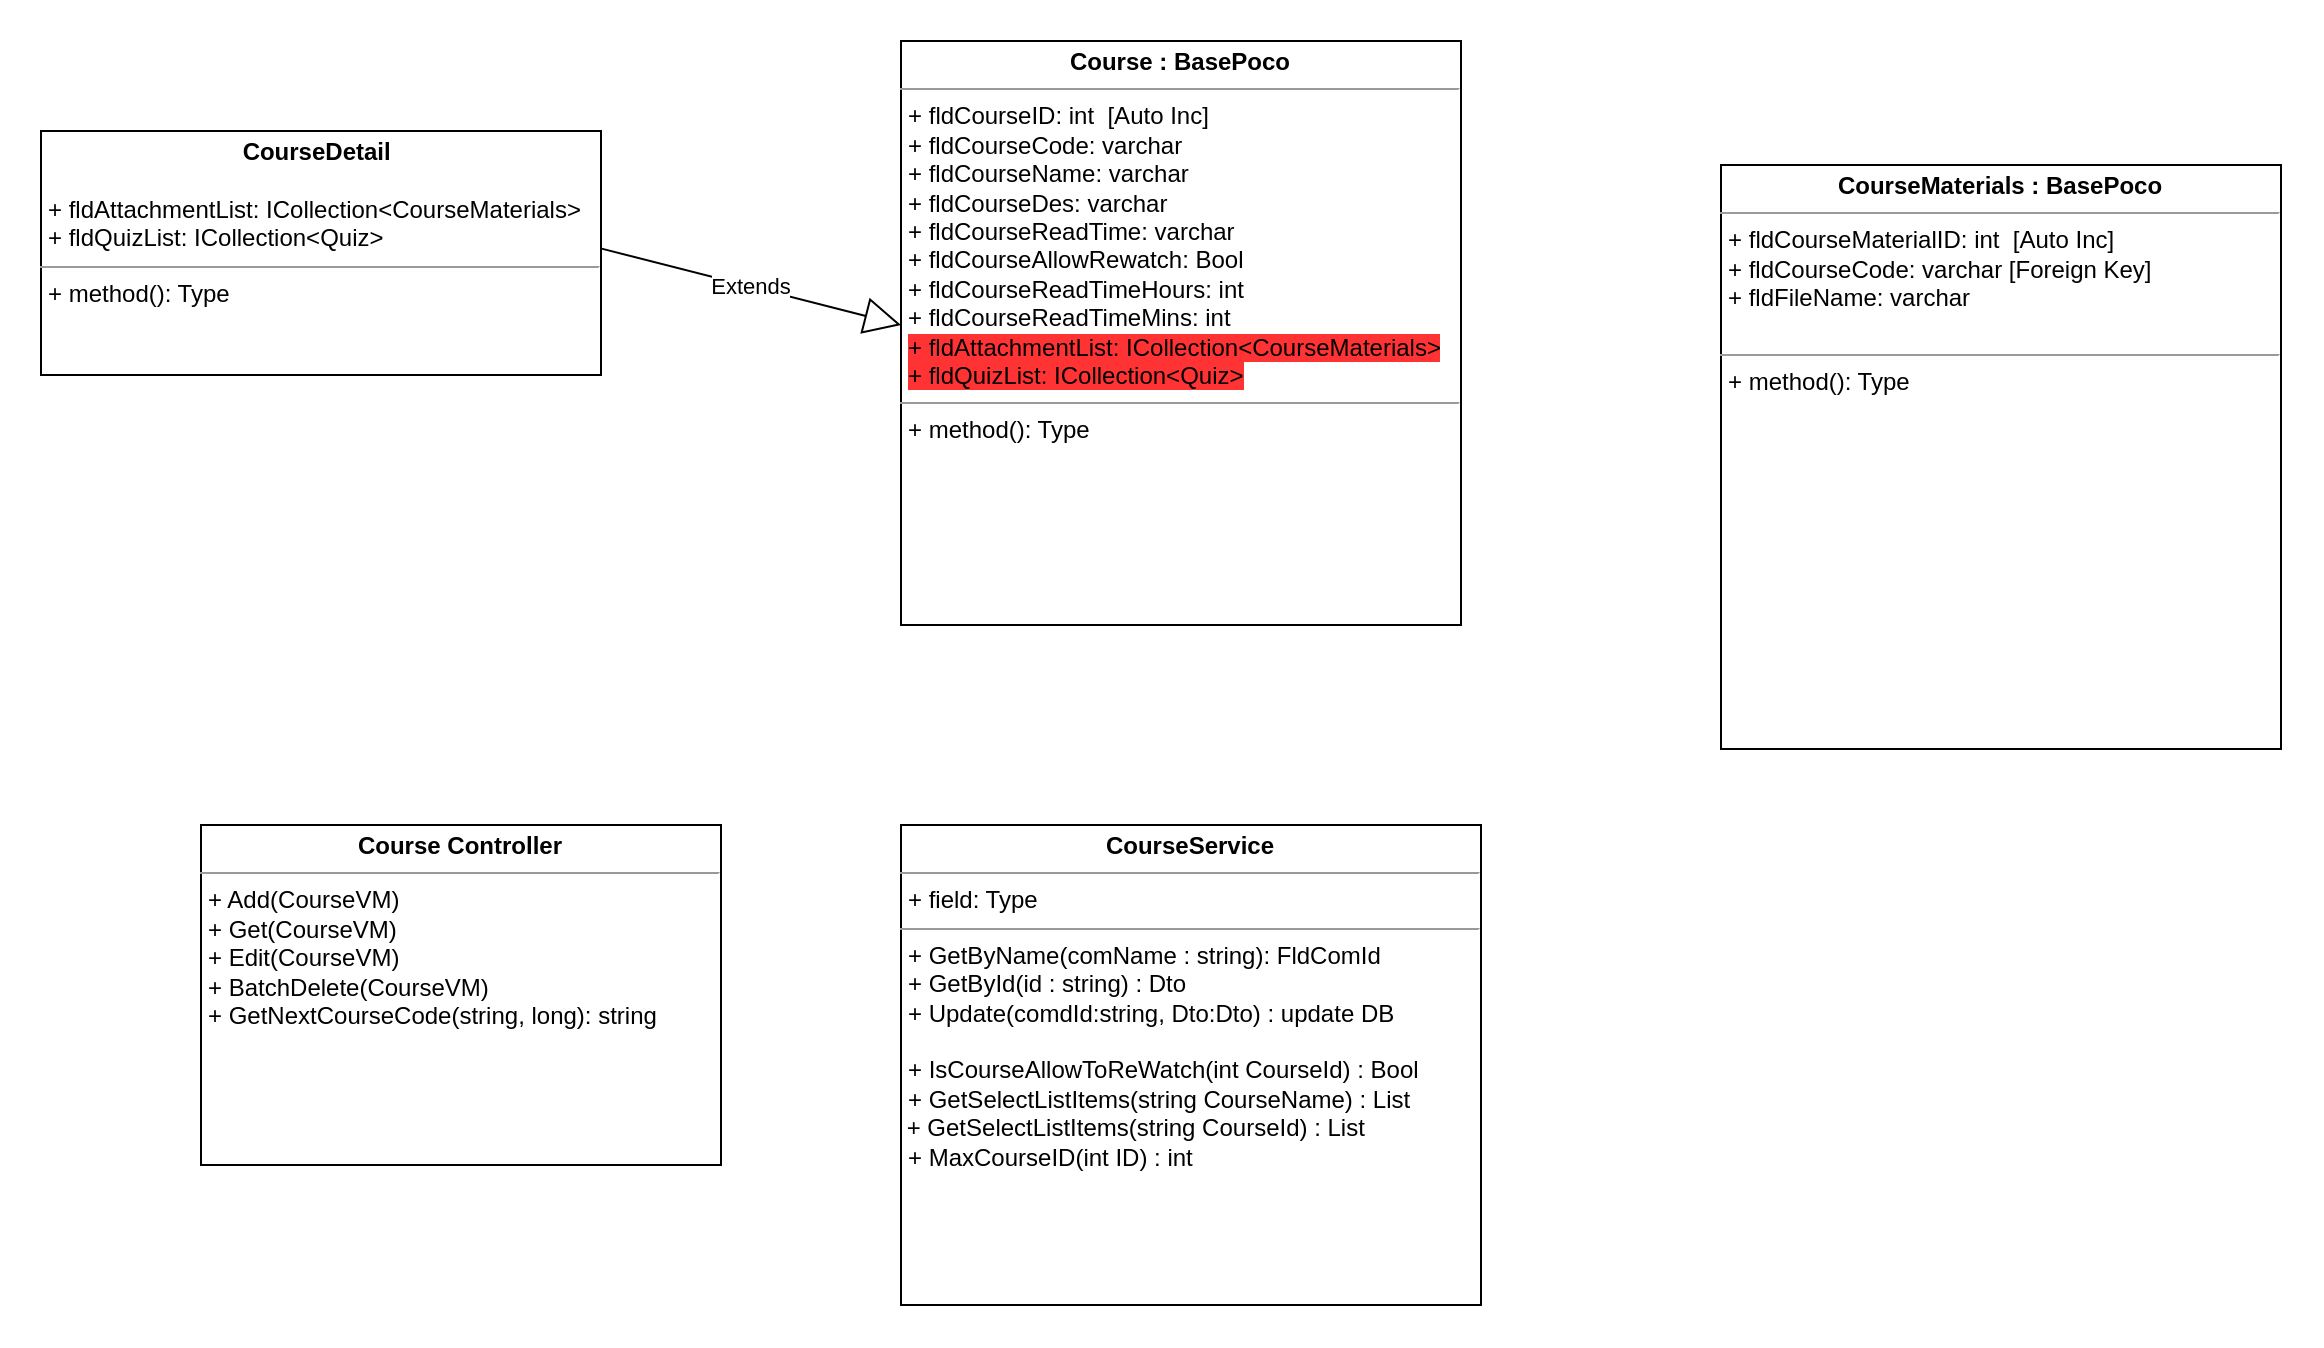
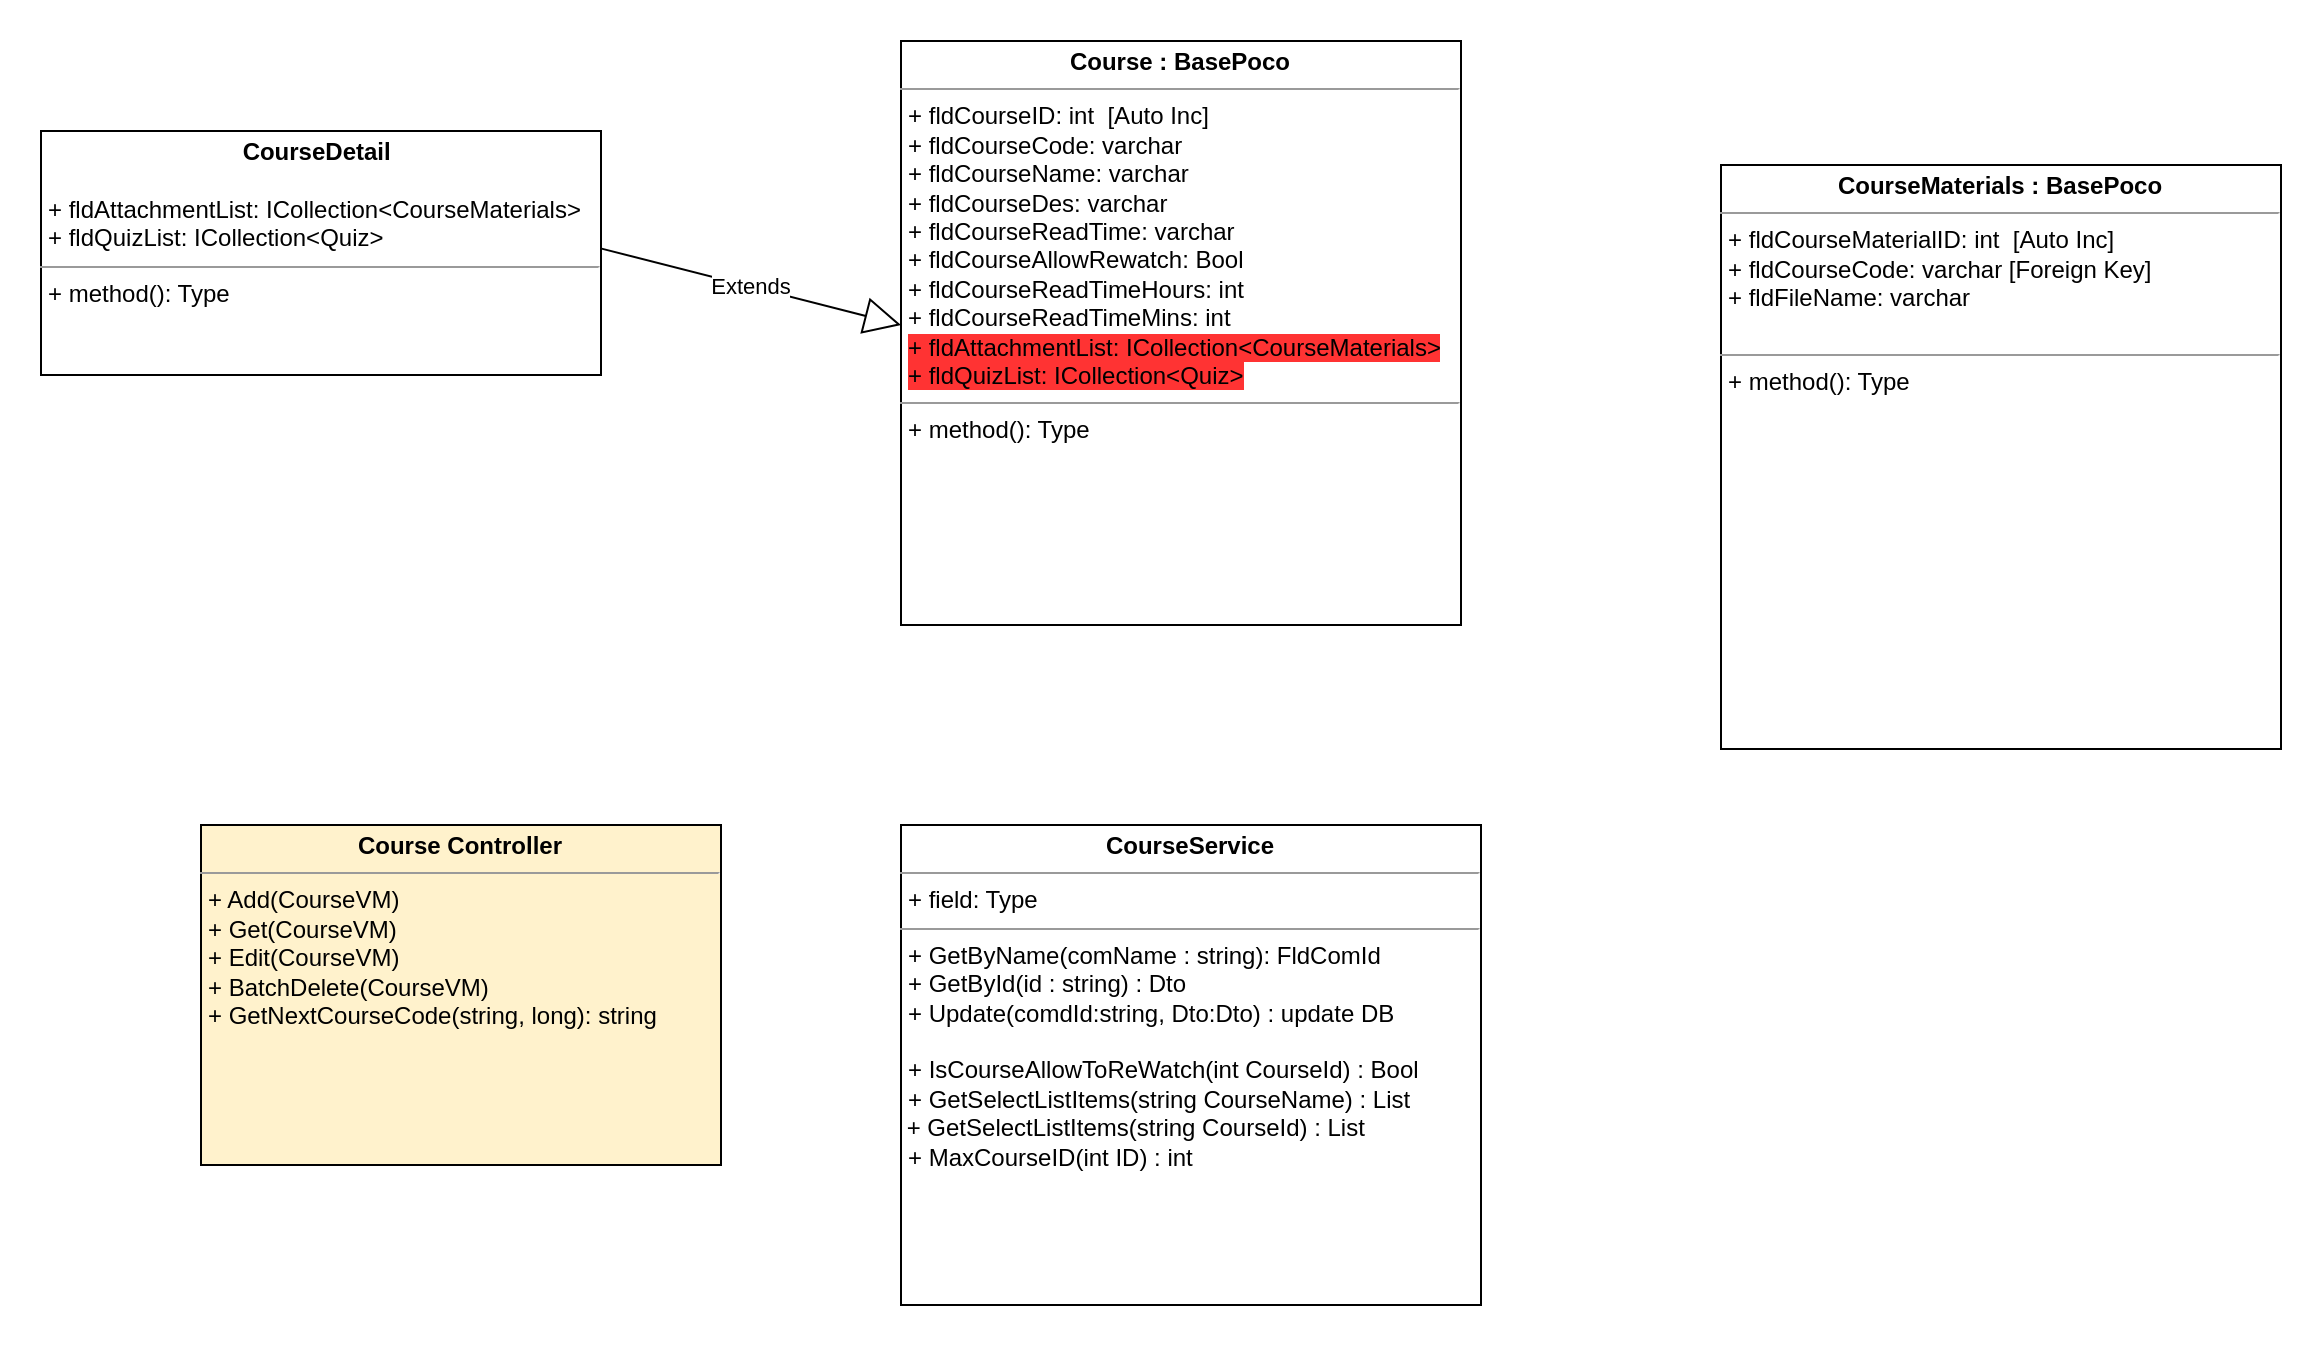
(461, 995) -> (461, 995)
